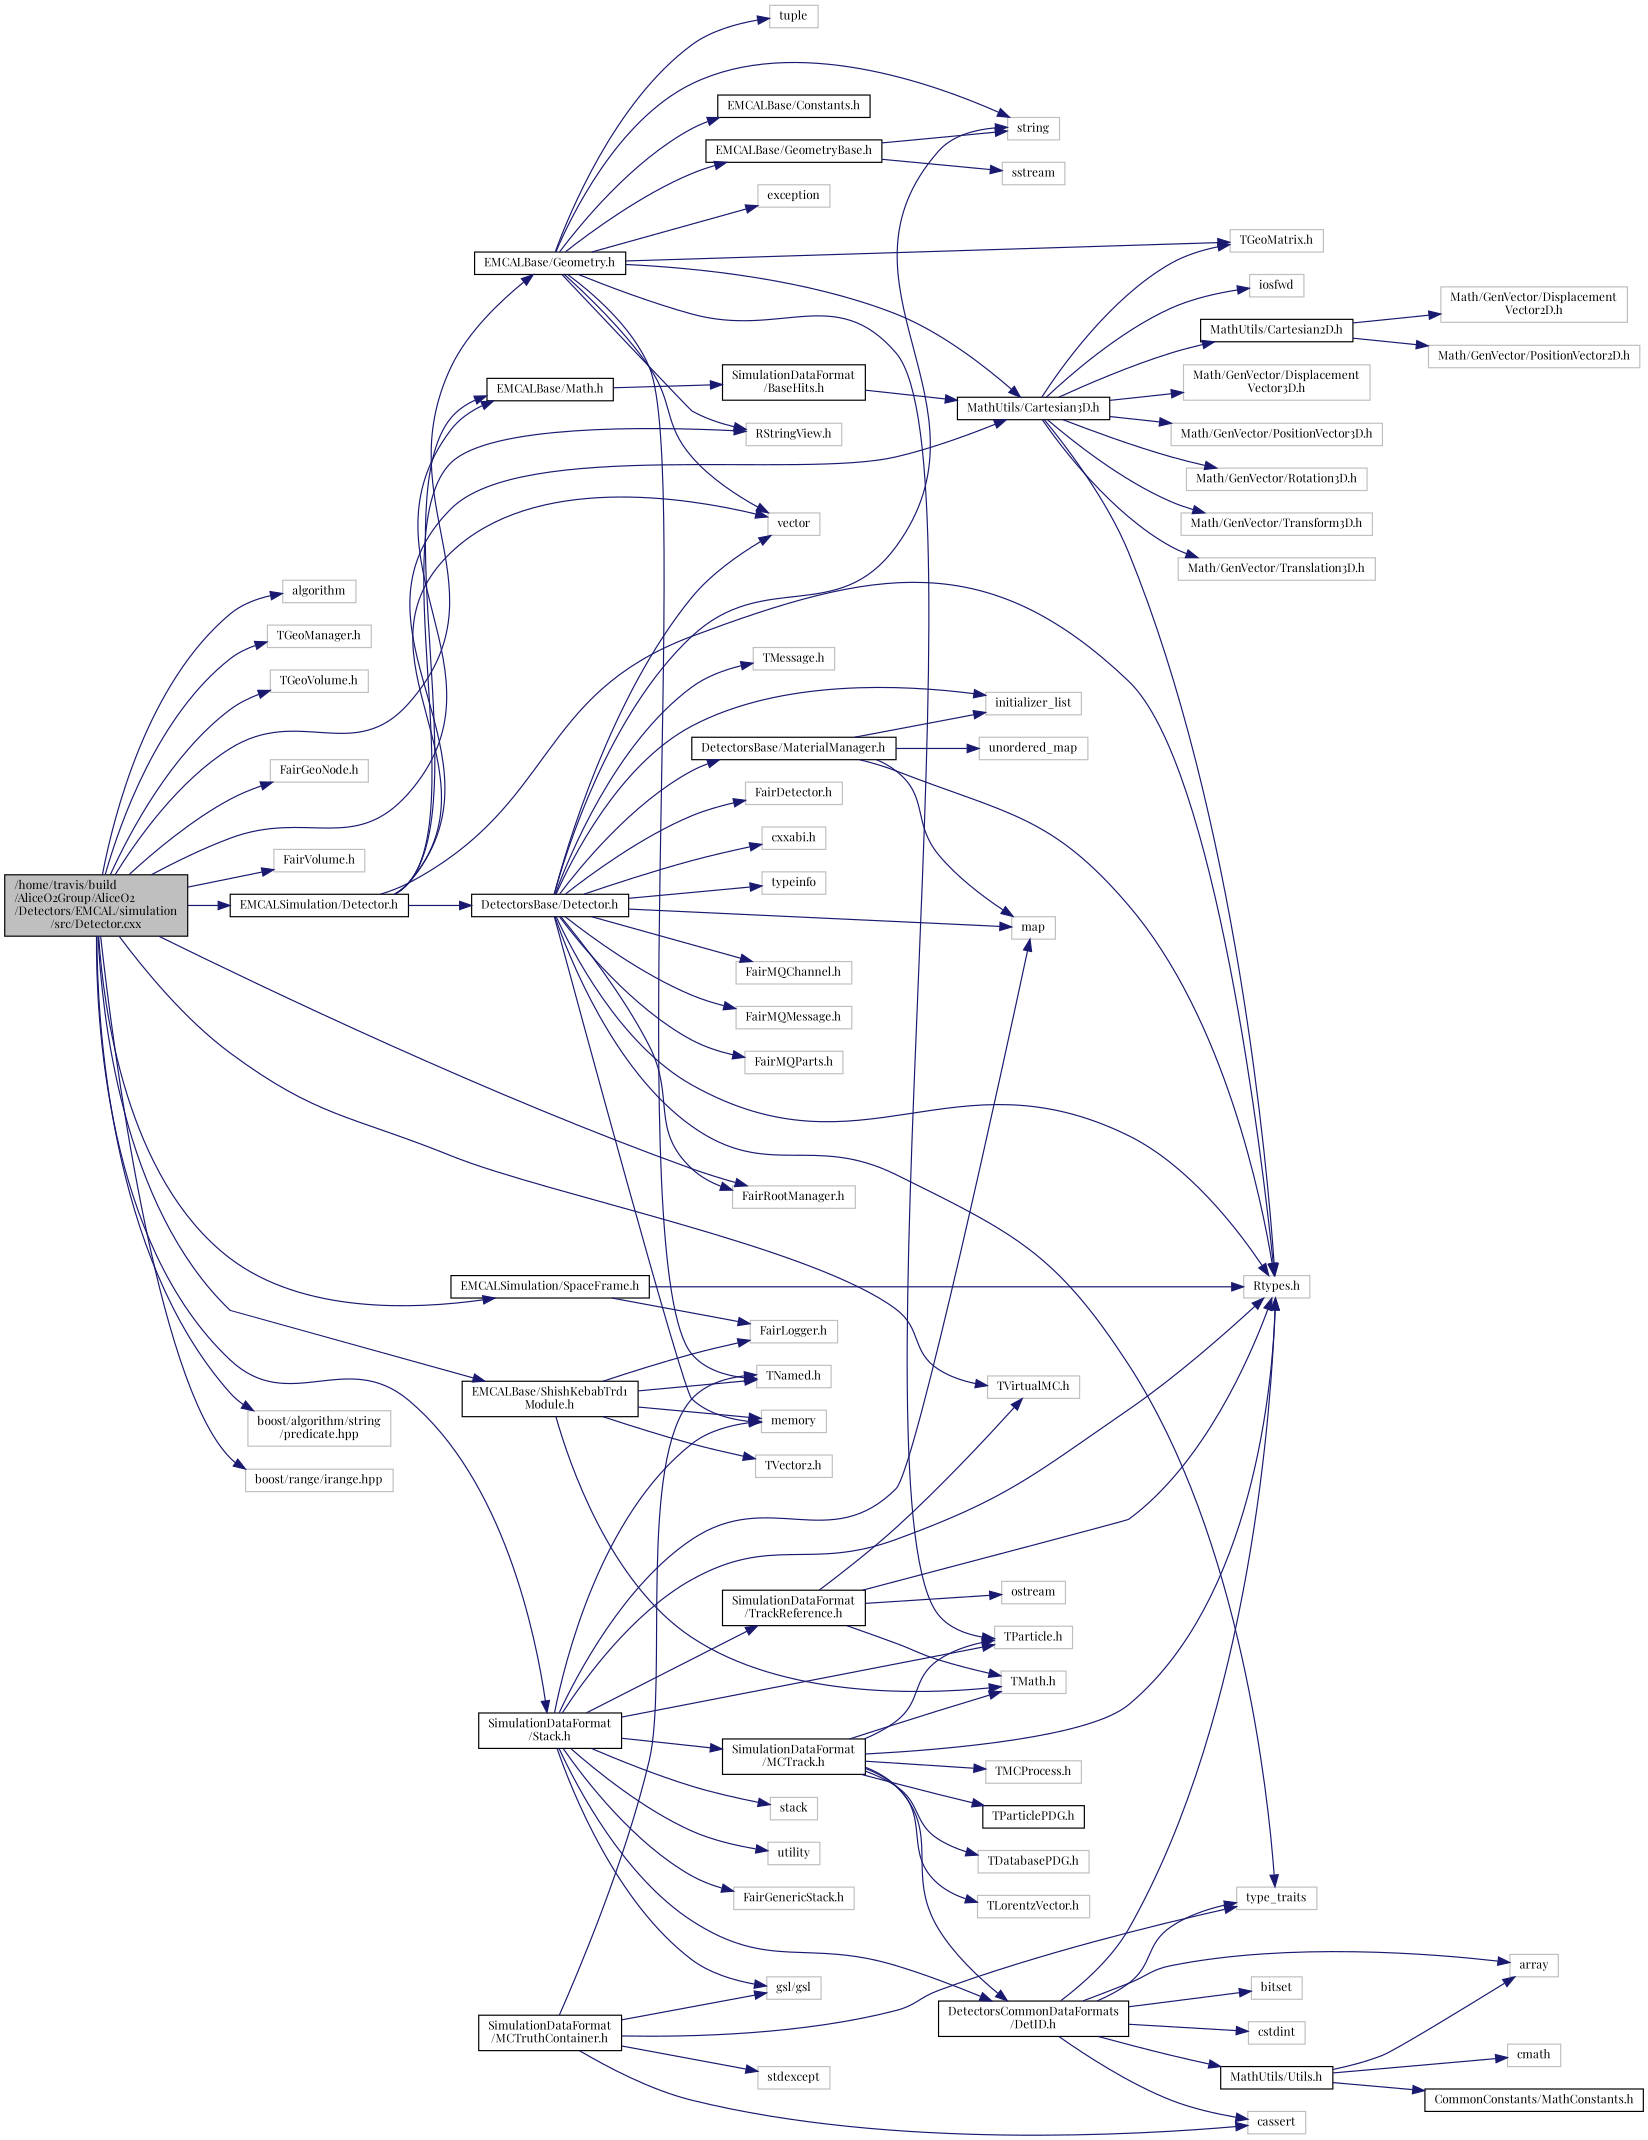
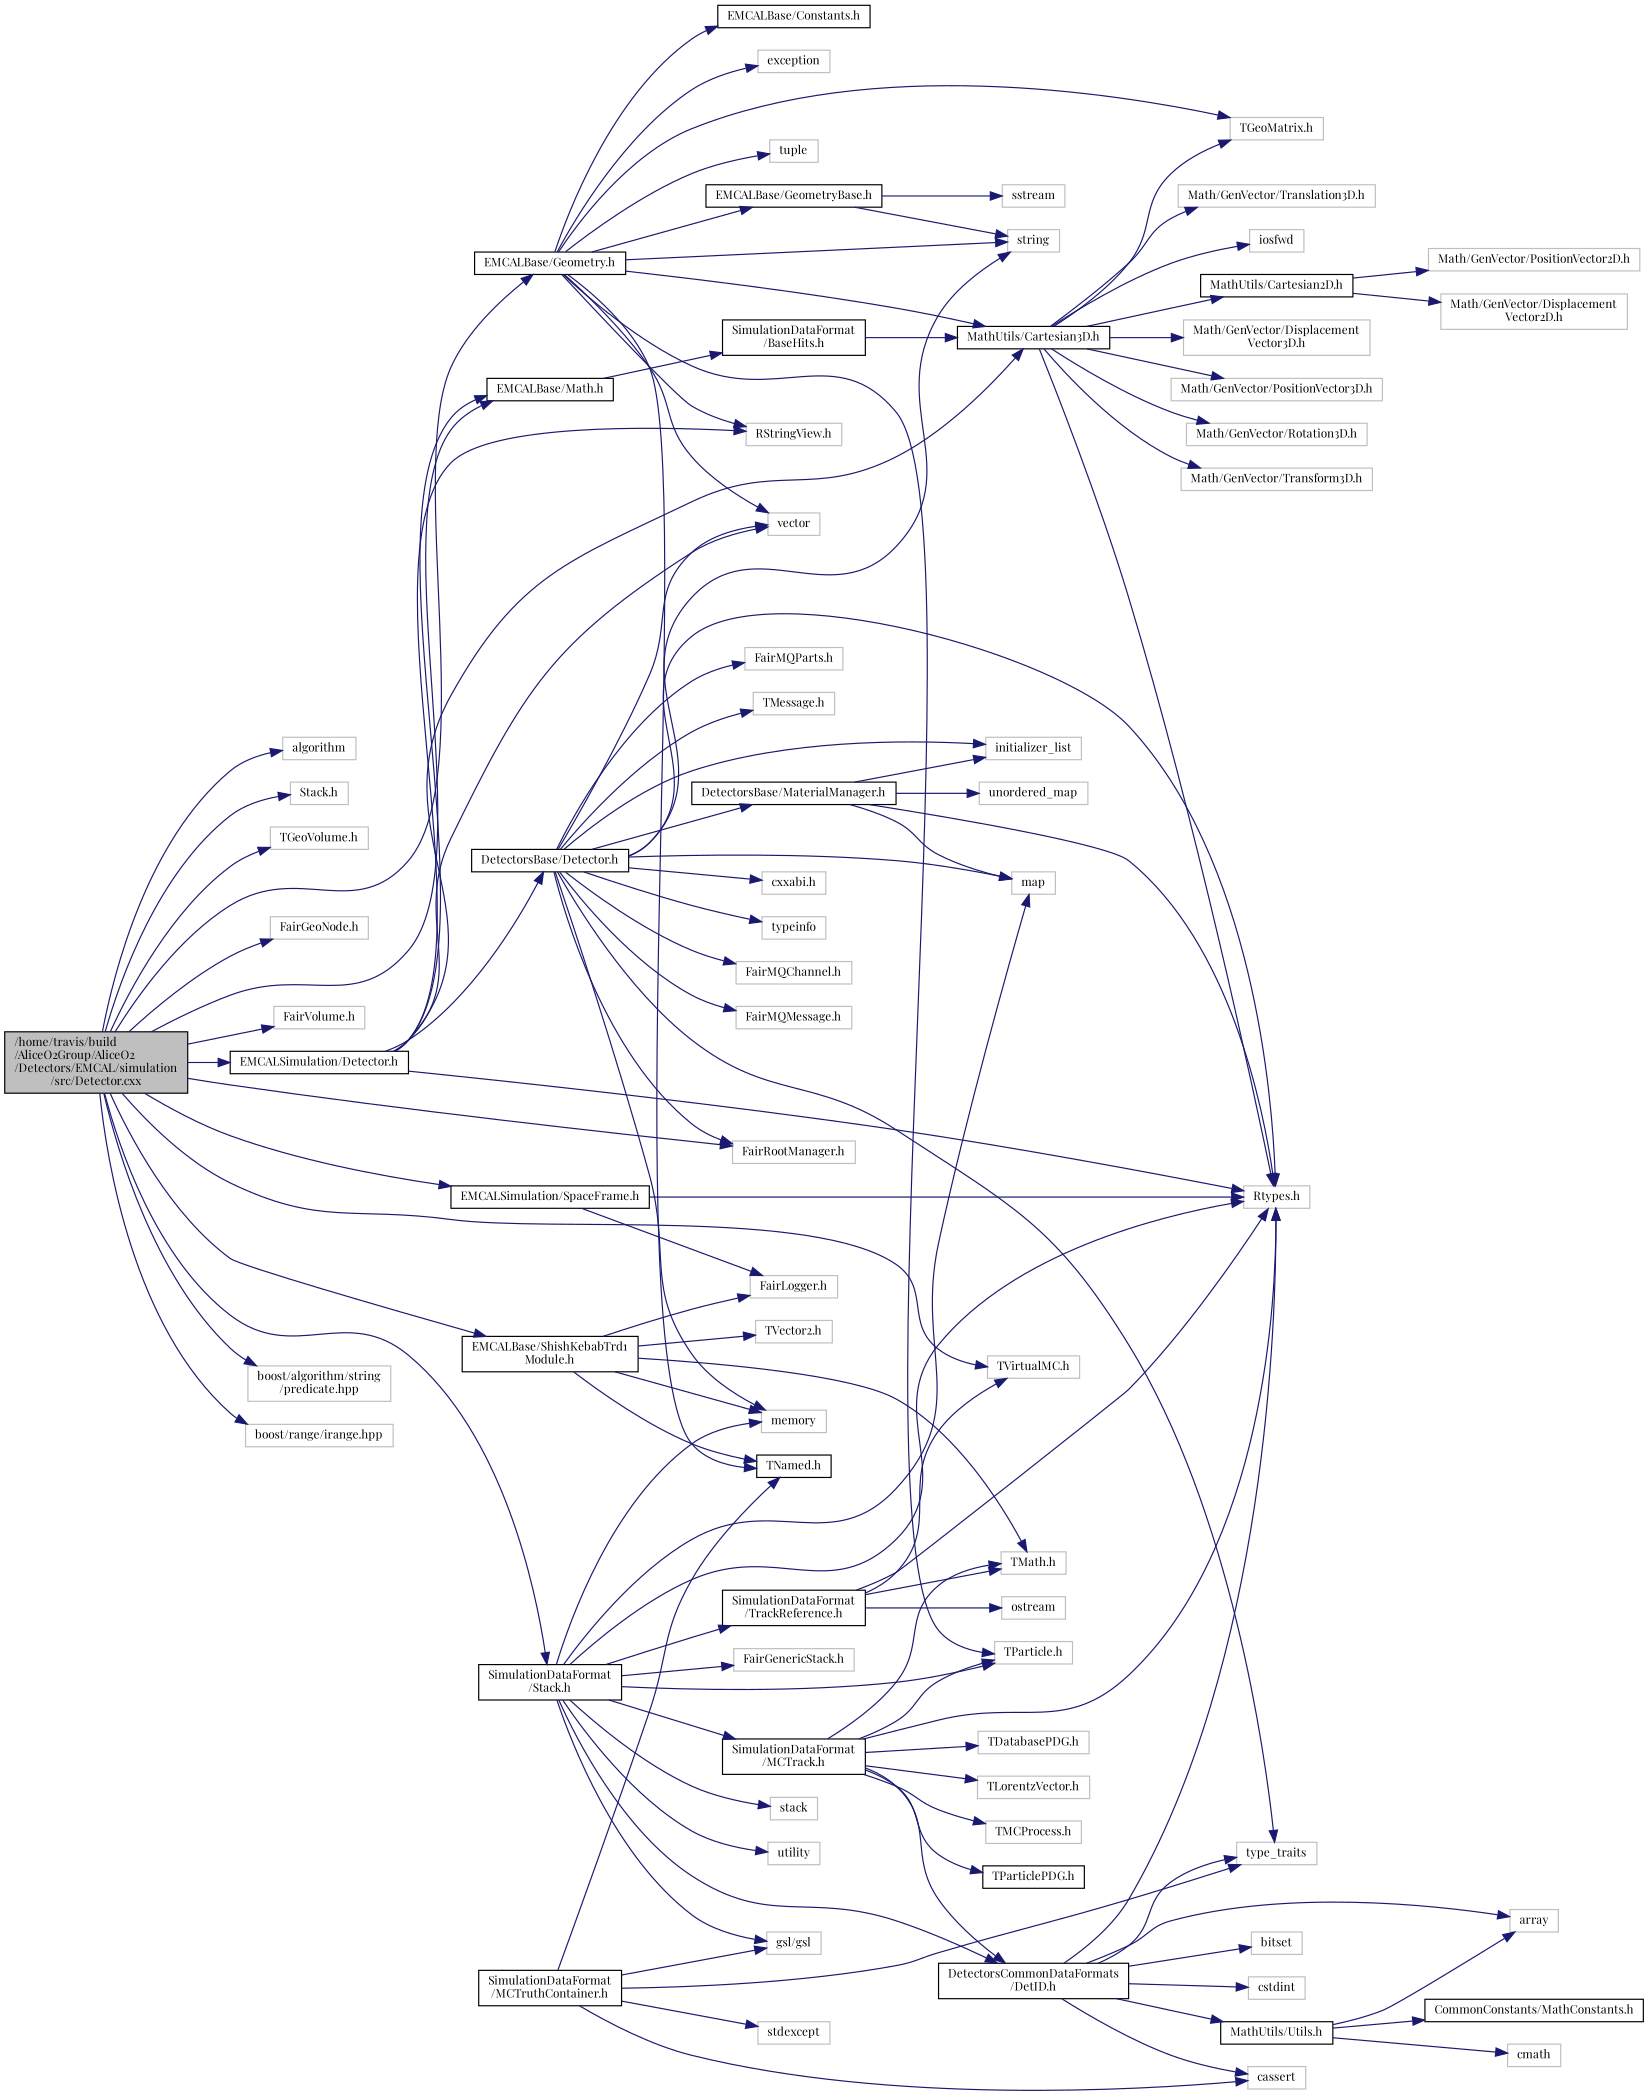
(319, 636) -> (319, 793)
(794, 793) -> none
(794, 1377) -> (794, 1466)
